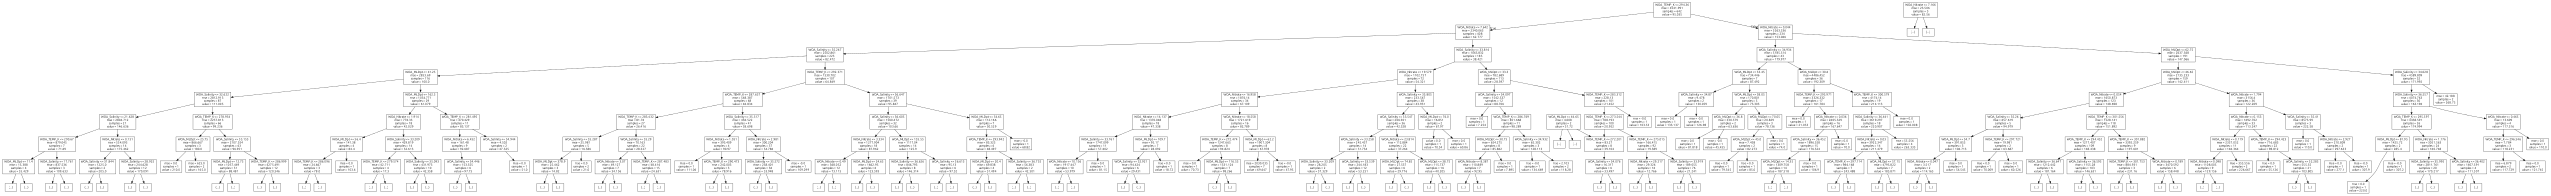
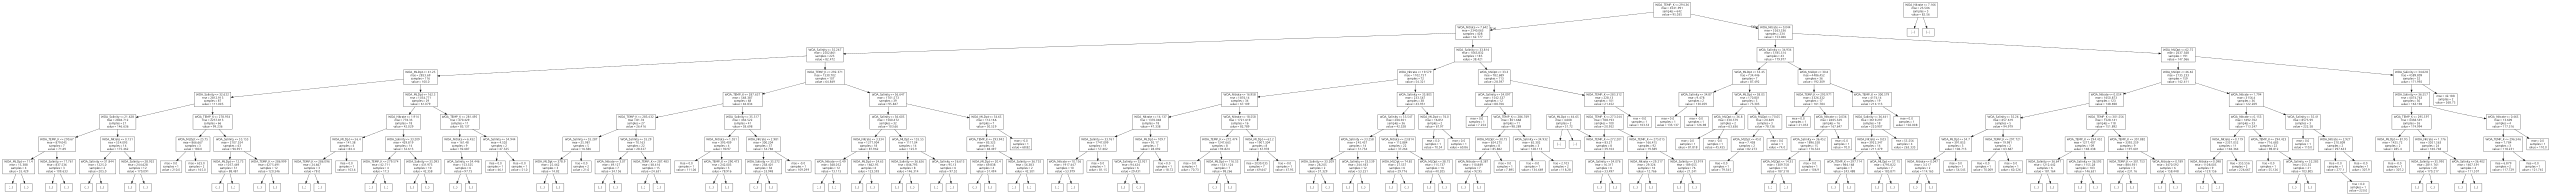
(1433, 144) -> (1433, 144)
(1777, 144) -> (1777, 144)
none -> (495, 167)
(1747, 167) -> none
(2378, 167) -> (2346, 176)
